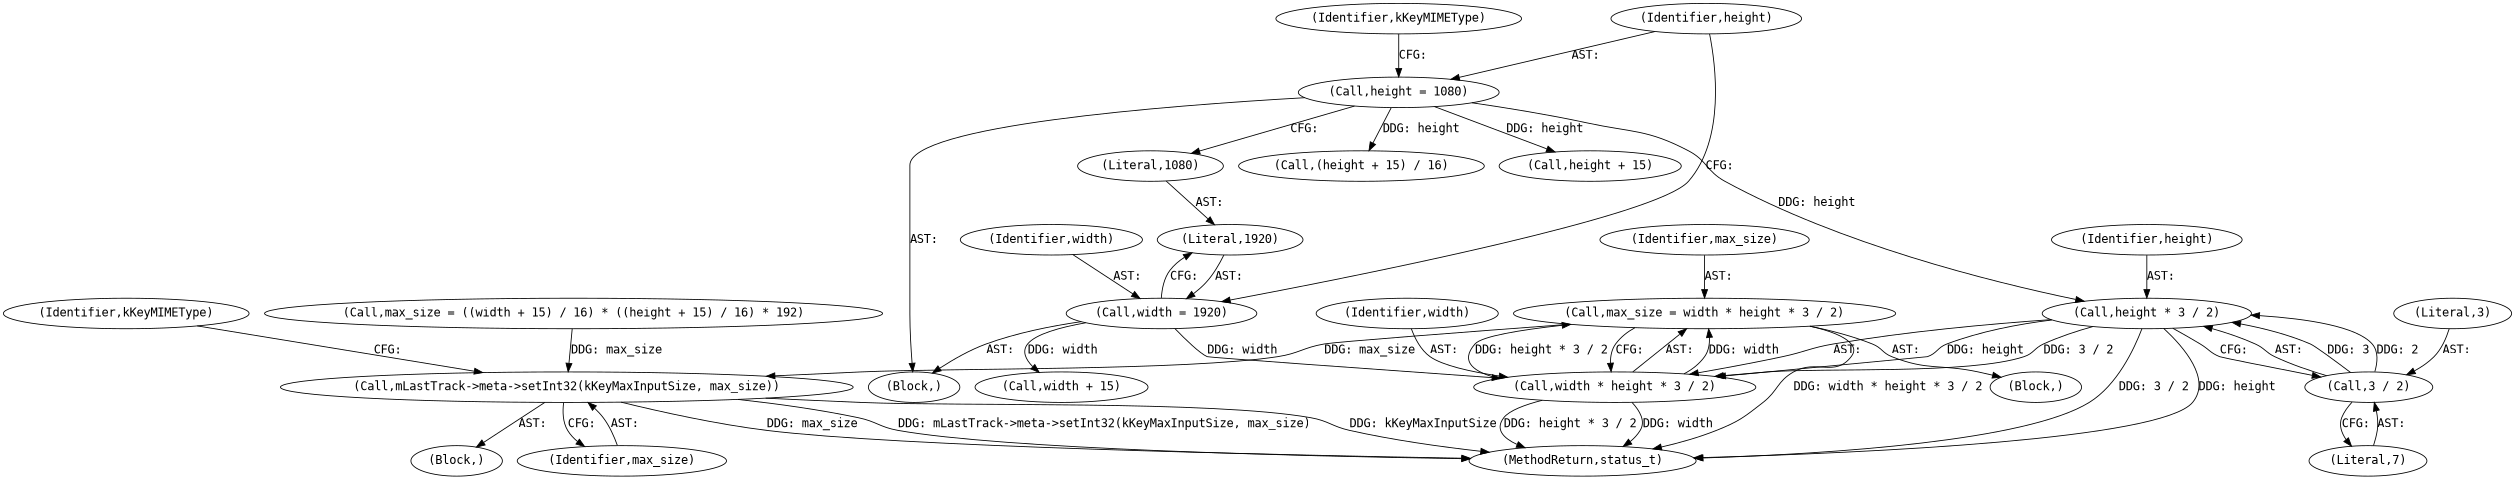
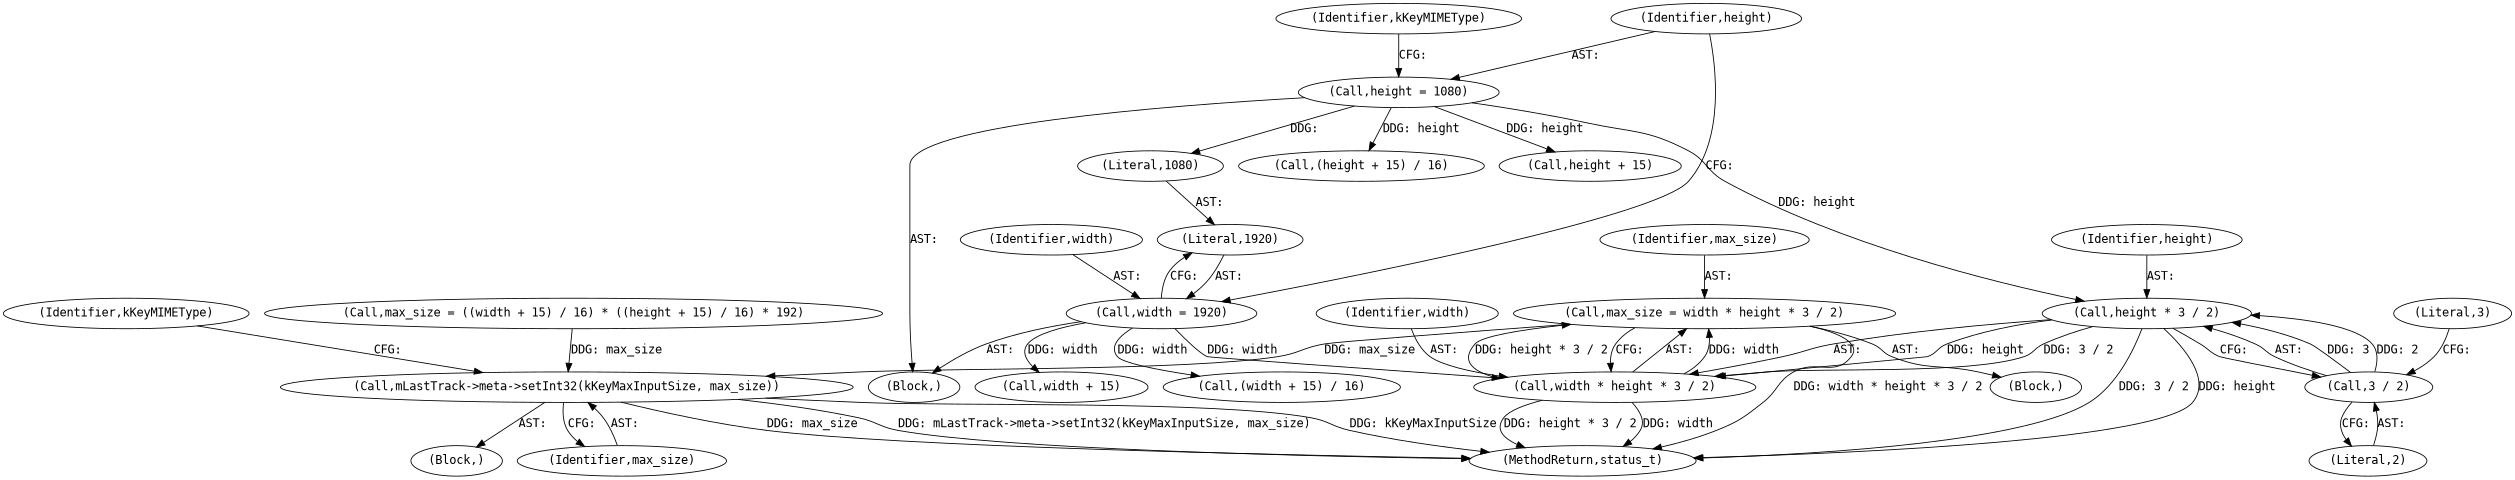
(1308, 129) -> (1308, 129)
(2460, 350) -> (2460, 350)
none -> (1282, 387)
(2368, 461) -> (2368, 461)
